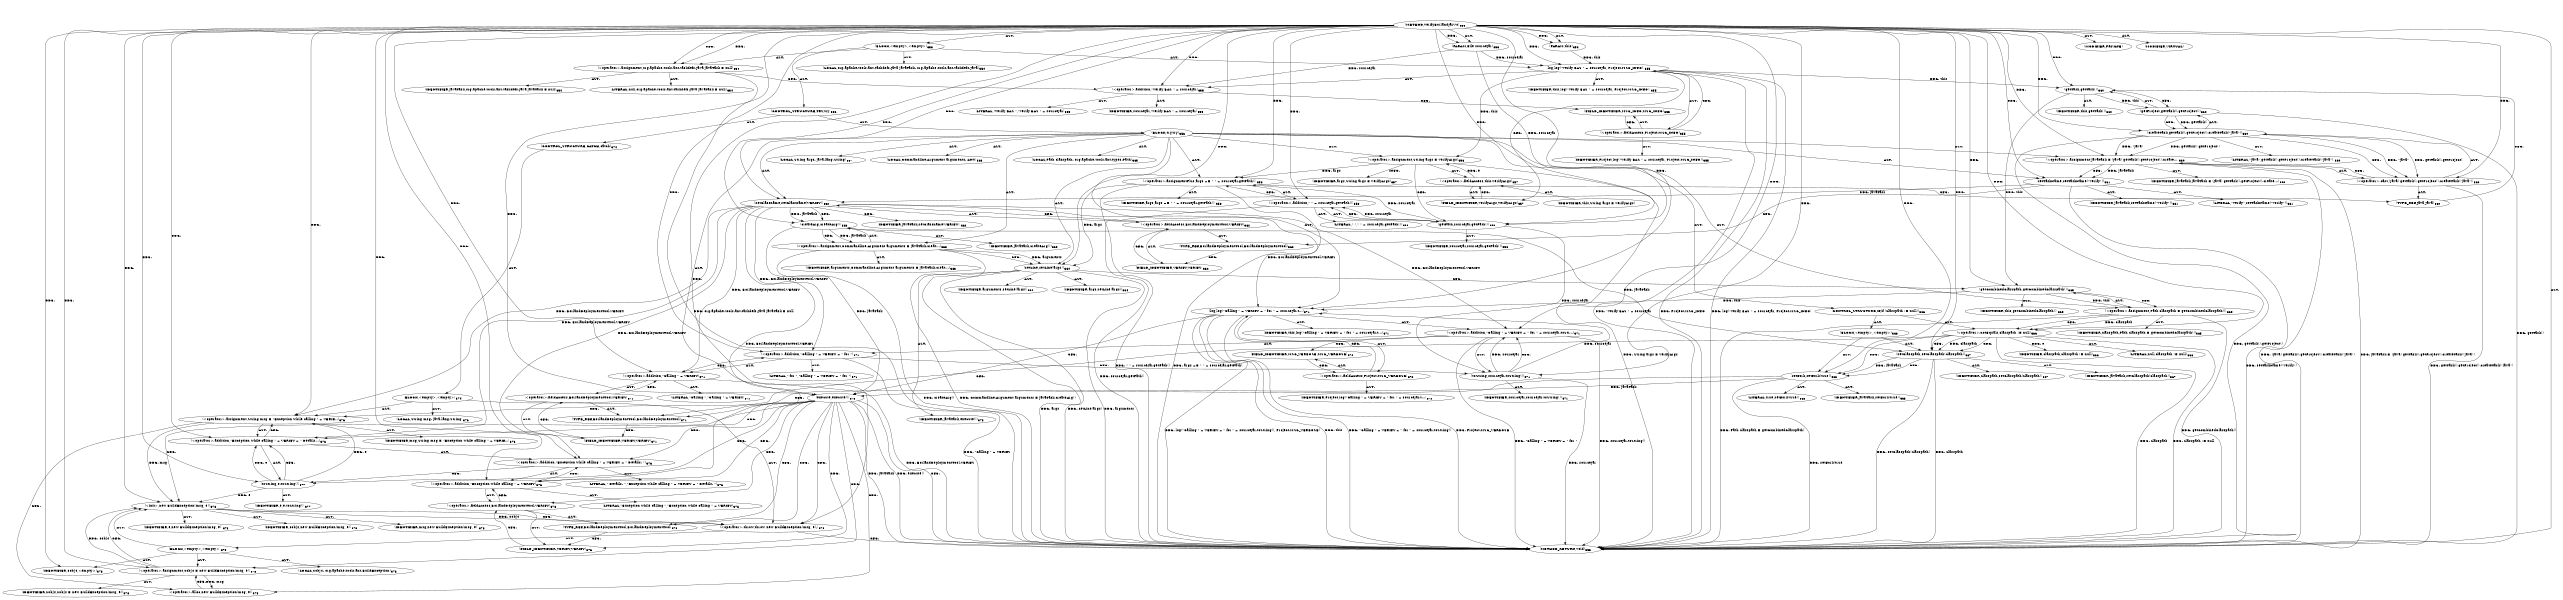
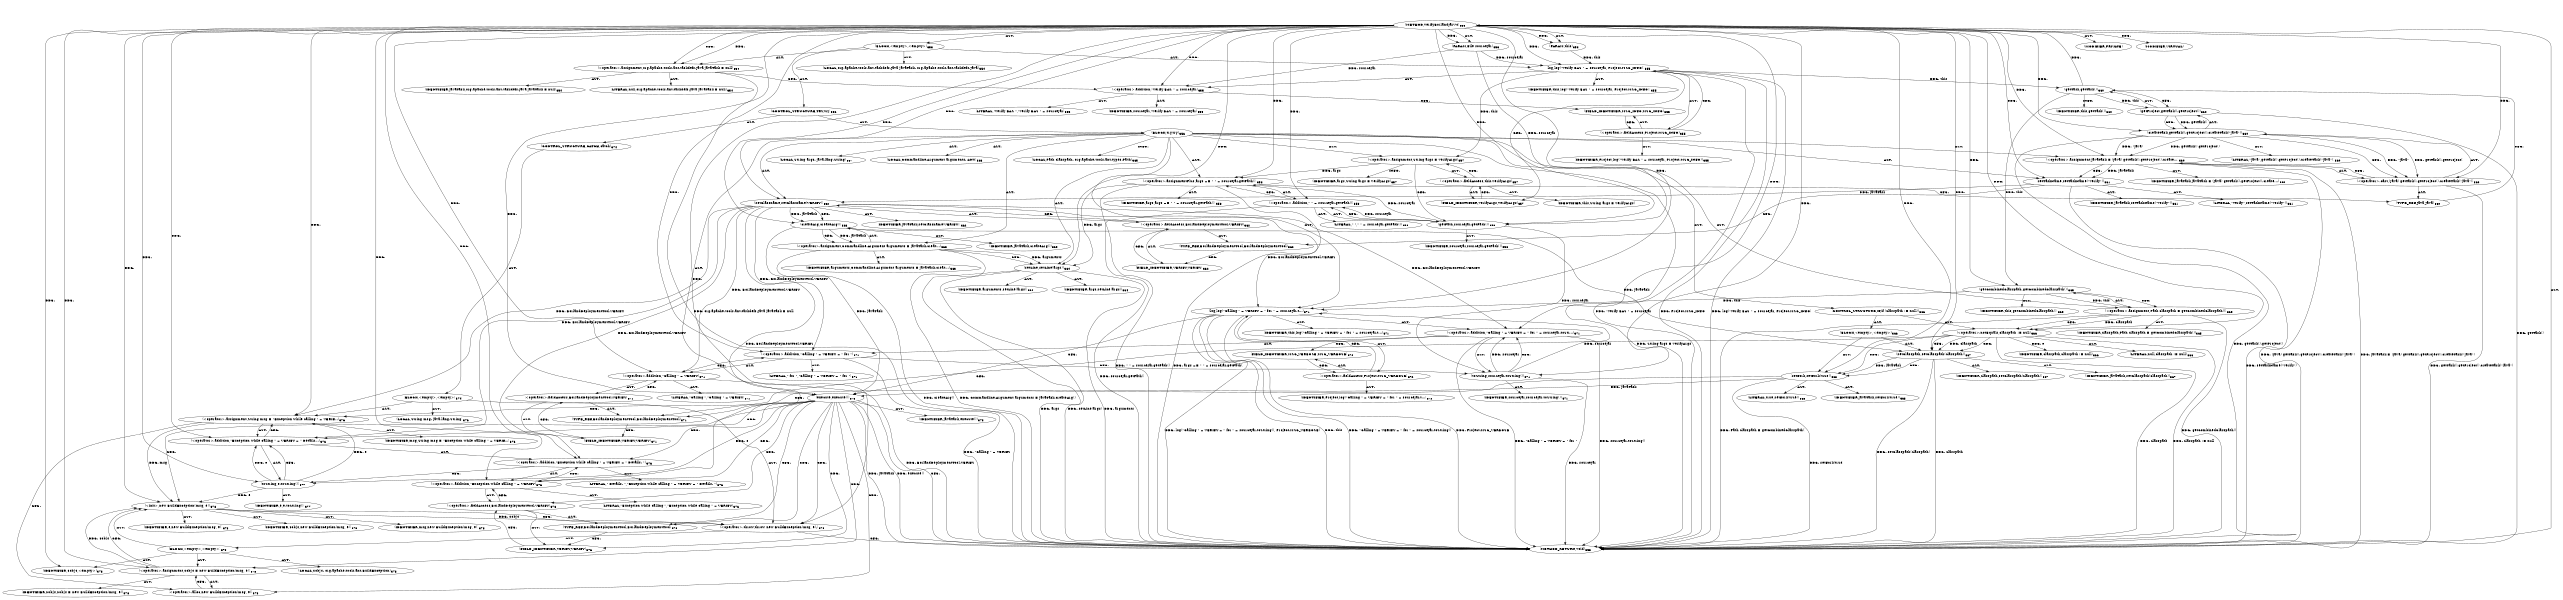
(1790, 27) -> (1796, 27)
(2127, 36) -> (2127, 36)
(2089, 101) -> (2089, 101)
(1144, 147) -> (1144, 147)
(1461, 160) -> (1461, 160)
(1474, 171) -> (1474, 171)
(1539, 193) -> (1512, 195)
(870, 214) -> (870, 214)
(1496, 281) -> none
(918, 302) -> (888, 409)
(1564, 321) -> (1675, 250)
(742, 441) -> (742, 441)
(215, 582) -> (215, 582)
